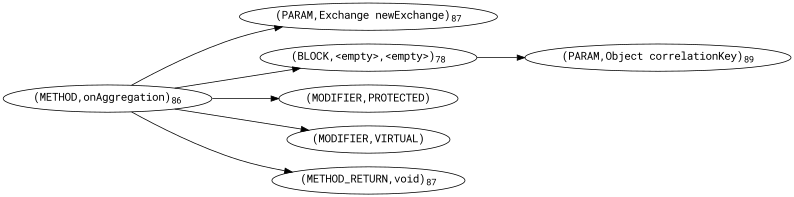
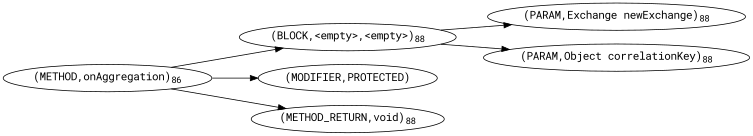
(456, 16) -> (705, 16)
(201, 51) -> (472, 28)
(440, 56) -> (420, 36)
(749, 56) -> (708, 56)
(368, 140) -> none
(431, 179) -> (411, 118)
